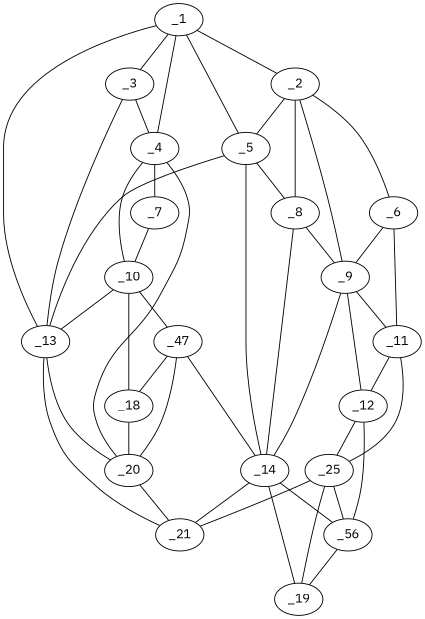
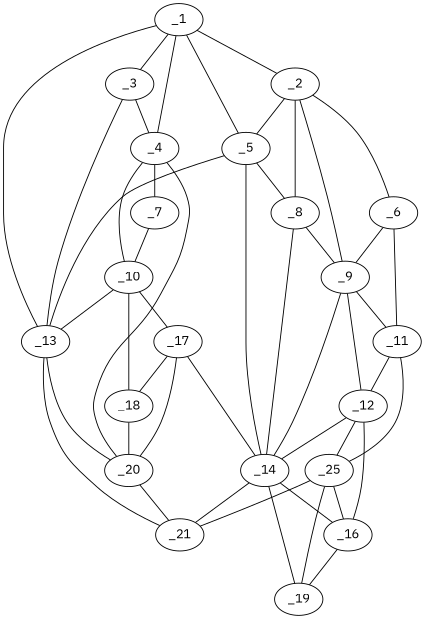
(178, 342) -> (178, 342)
none -> (314, 438)
(348, 535) -> (348, 535)
